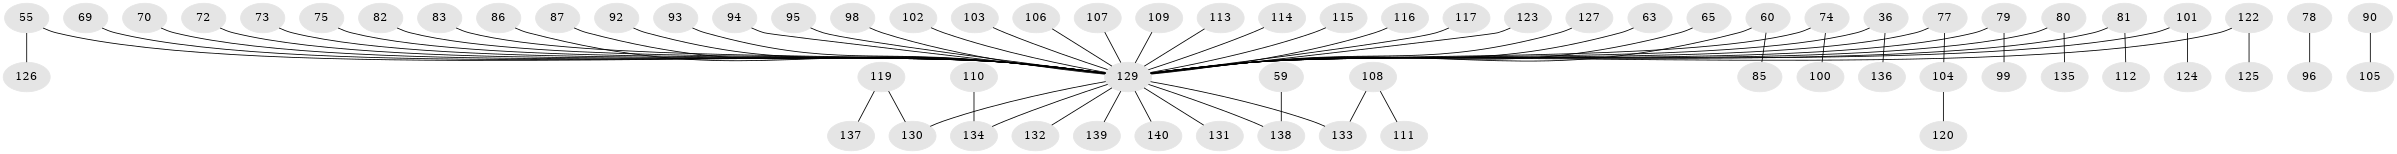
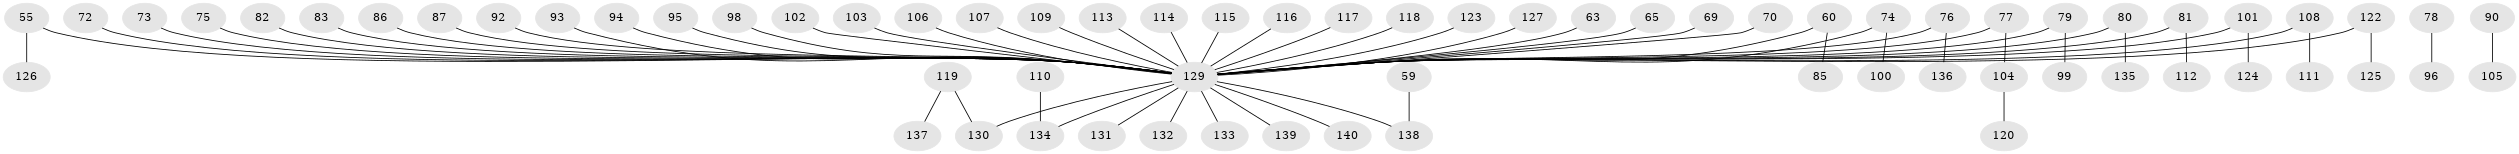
none -> (1410, 18)
(1886, 18) -> (1947, 18)
(1358, 106) -> (1756, 60)
